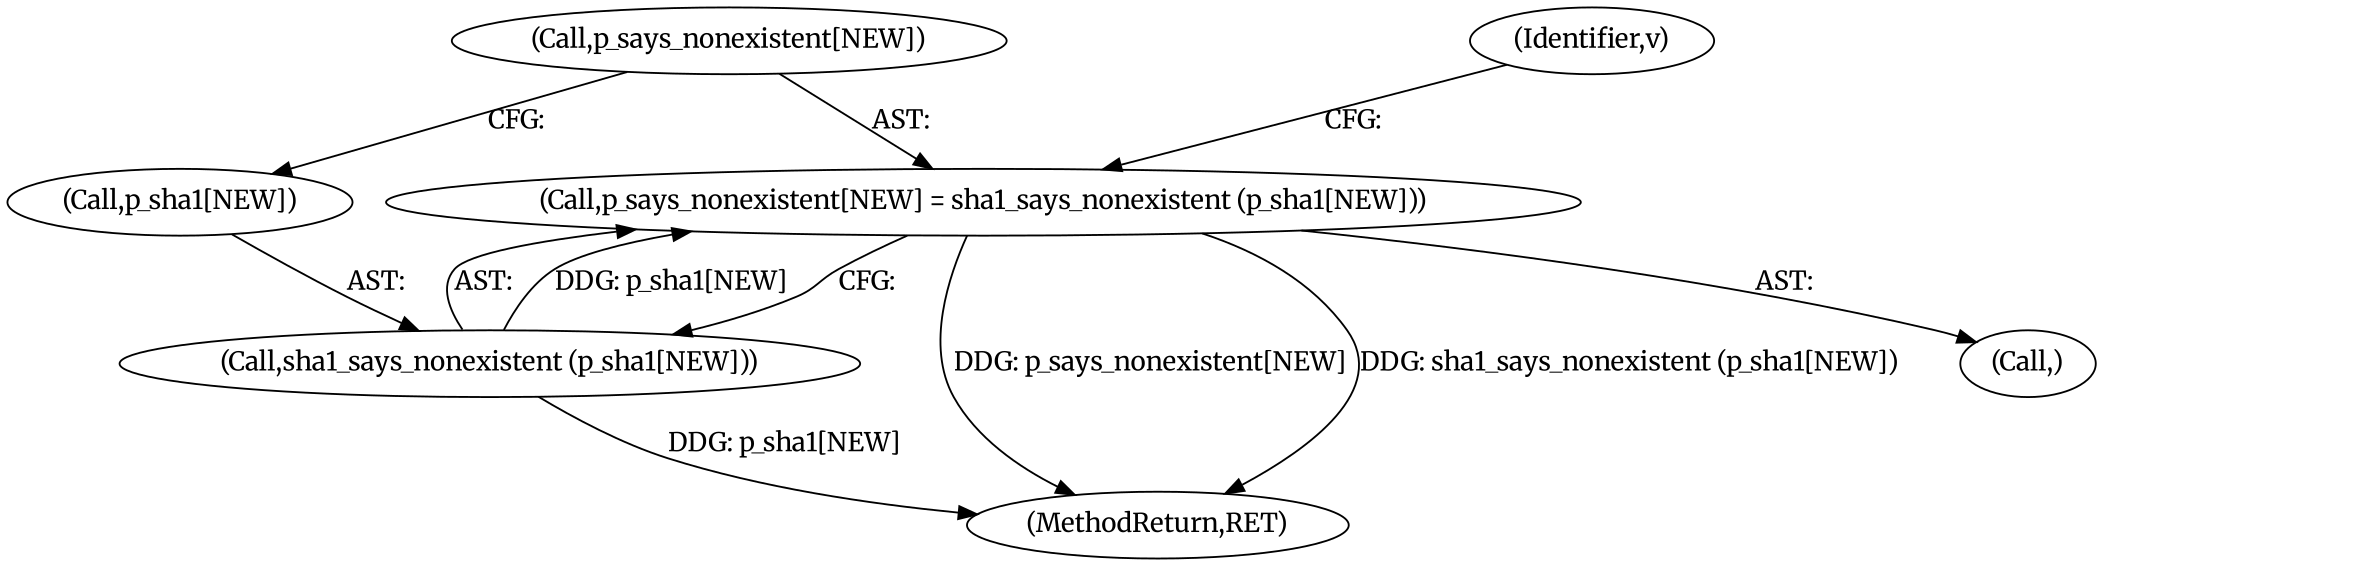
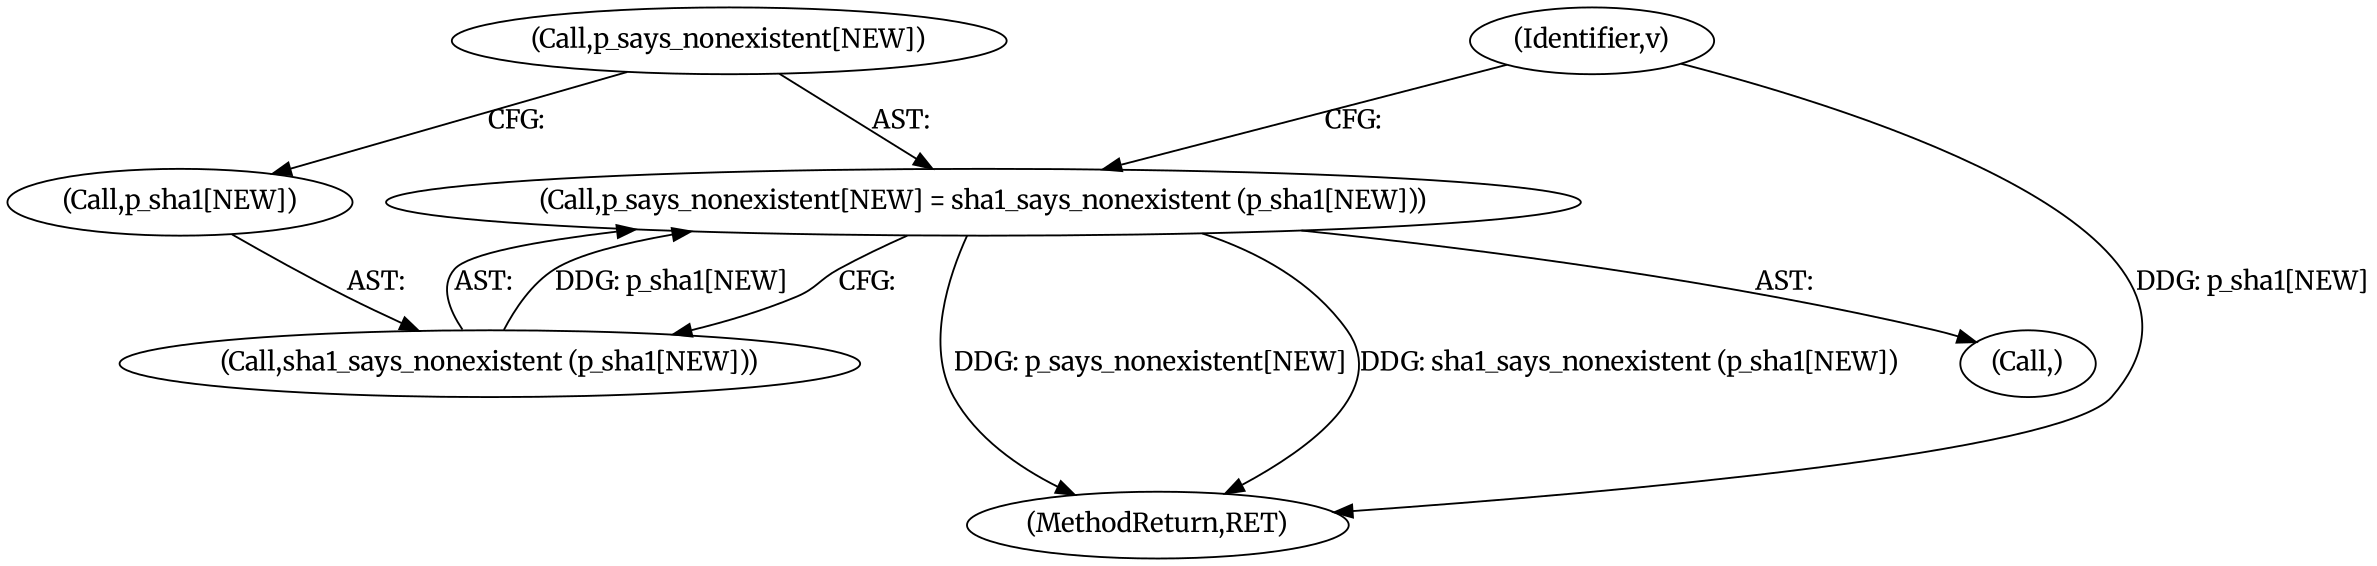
(741, 478) -> (2048, 425)
